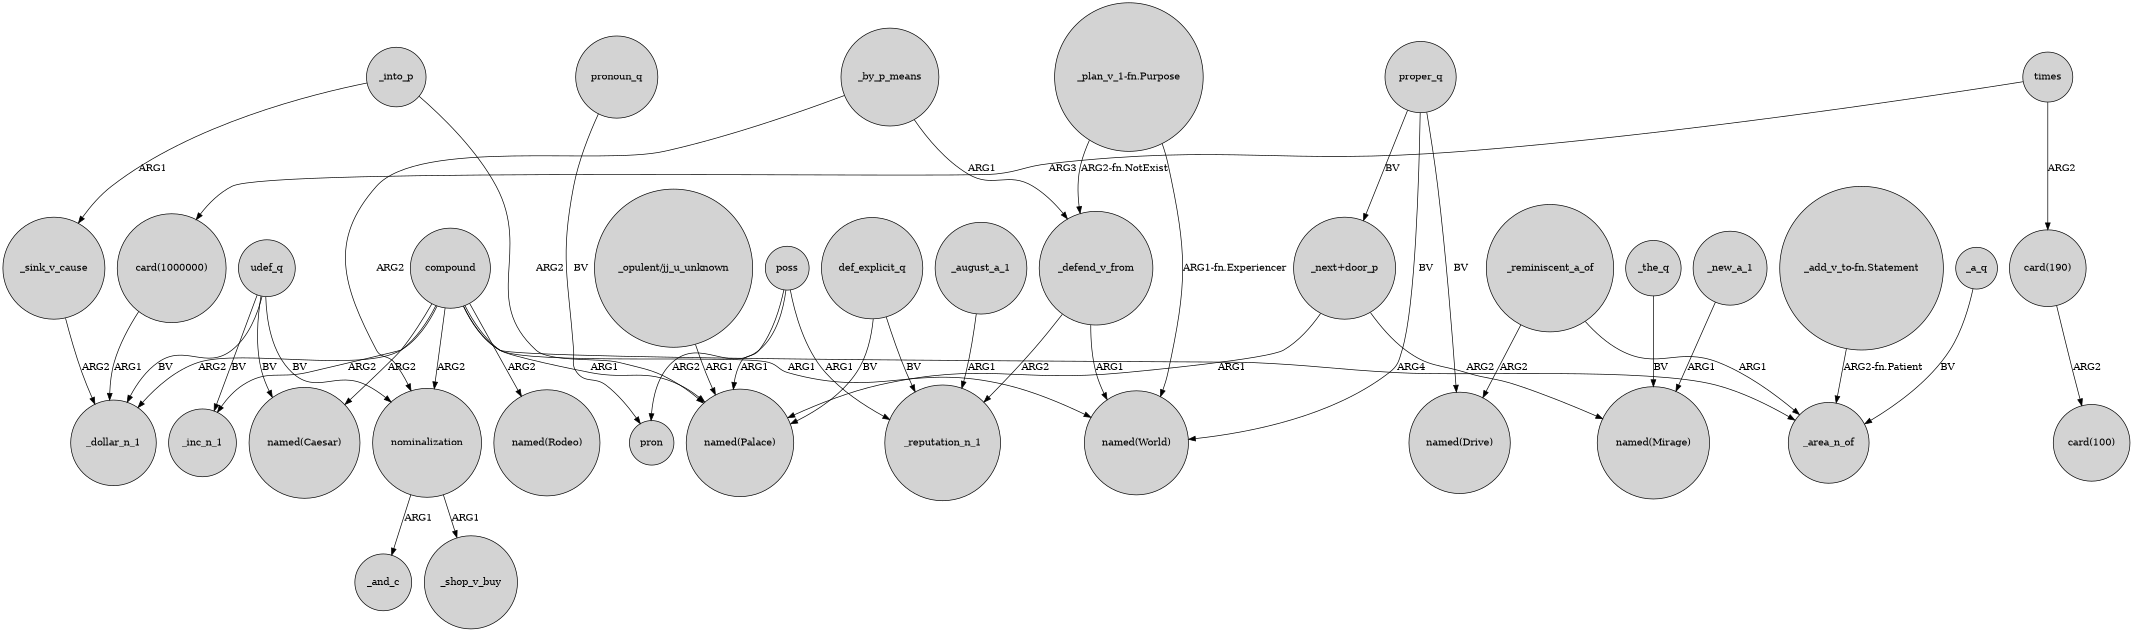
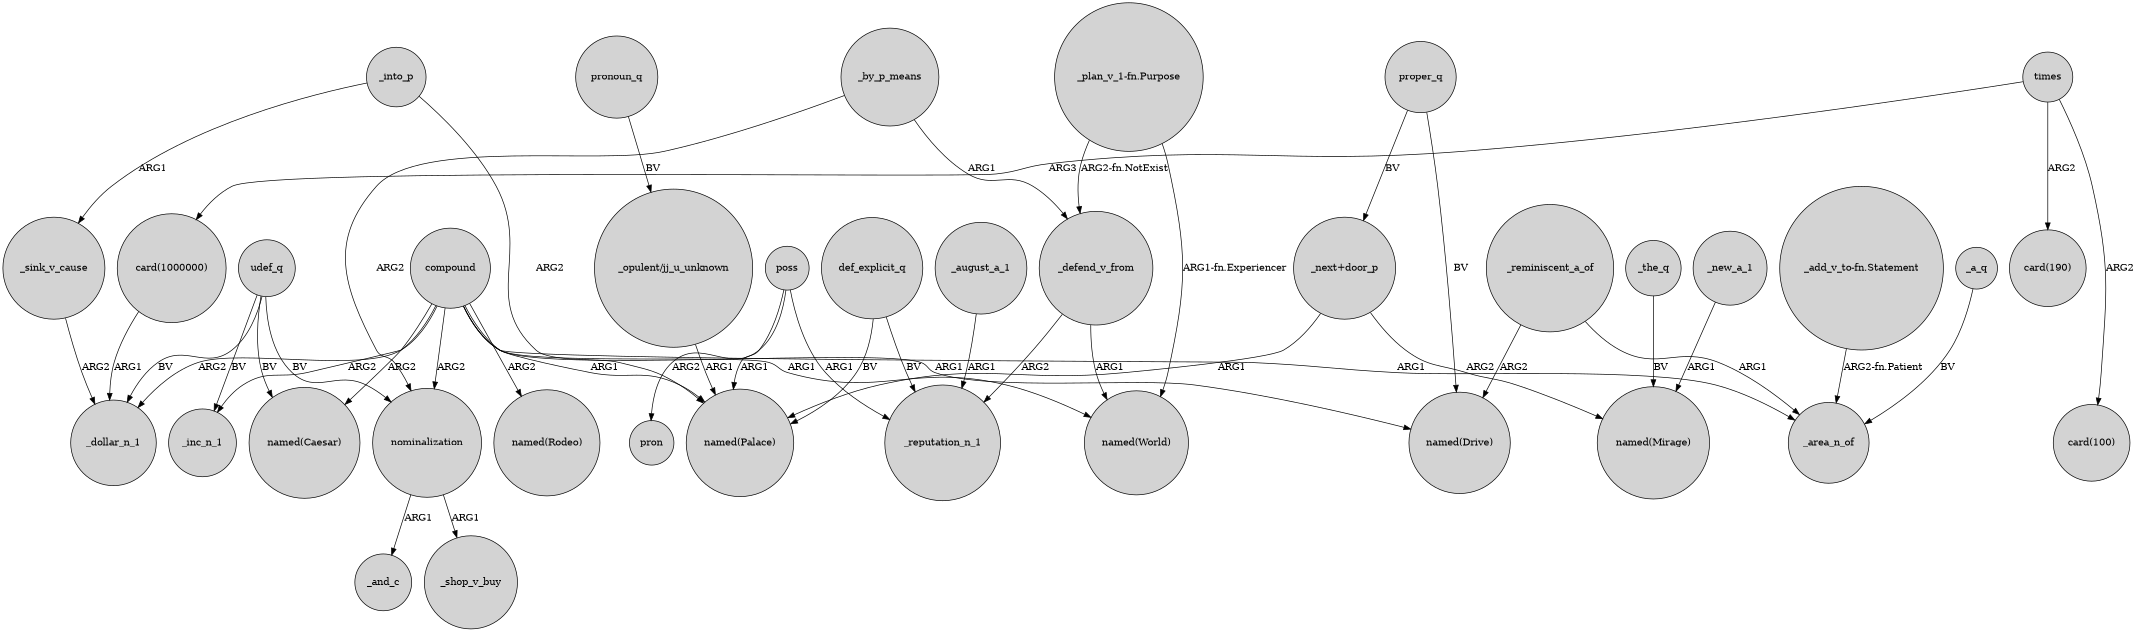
(567, 280) -> (638, 149)
(1405, 336) -> none
(2068, 352) -> (2103, 245)
none -> (926, 365)
(1411, 368) -> (1411, 368)
